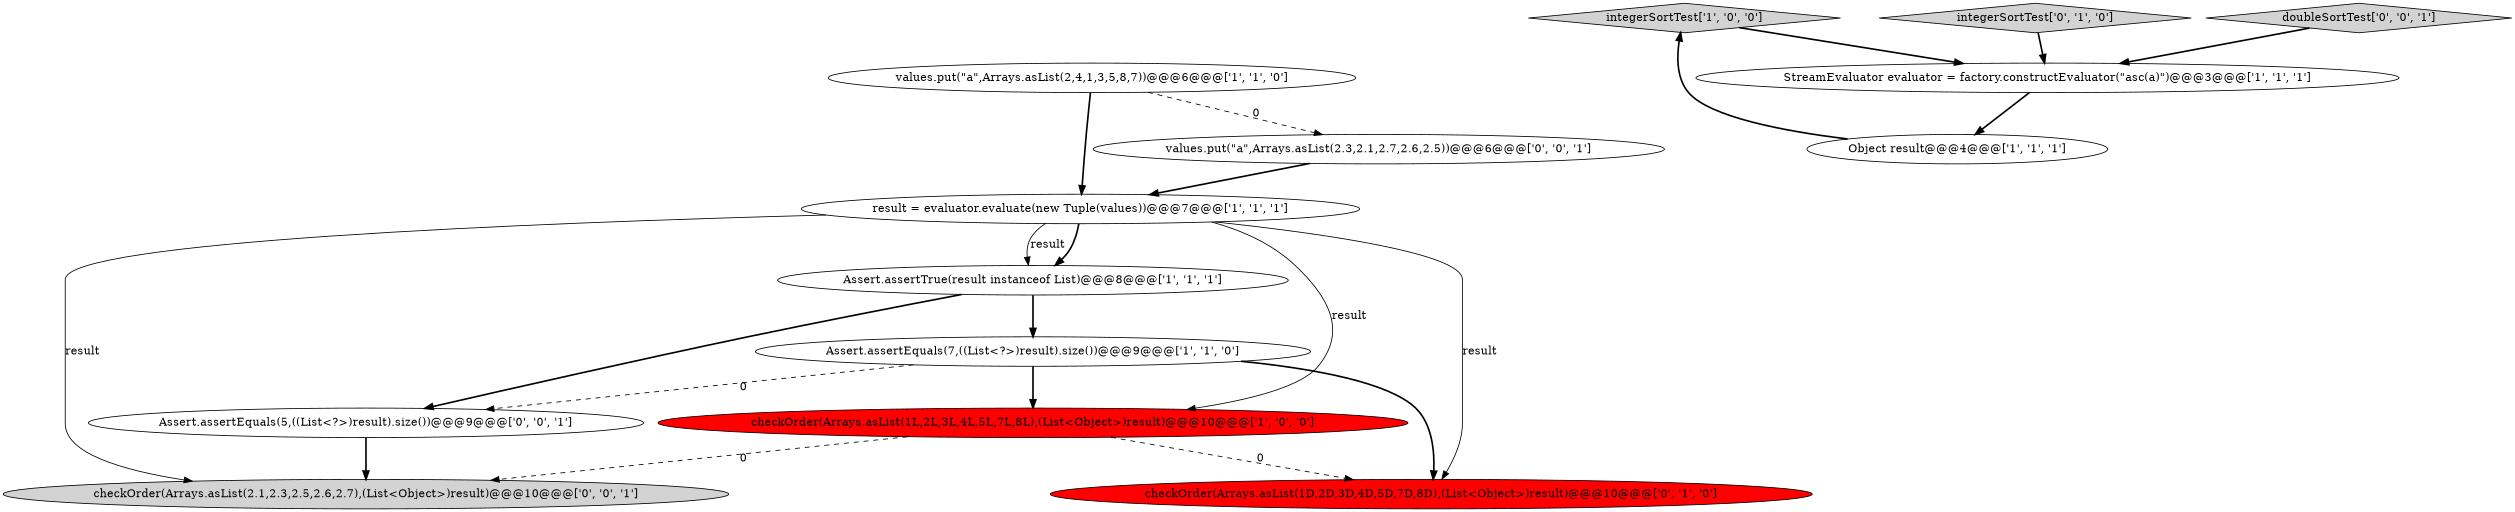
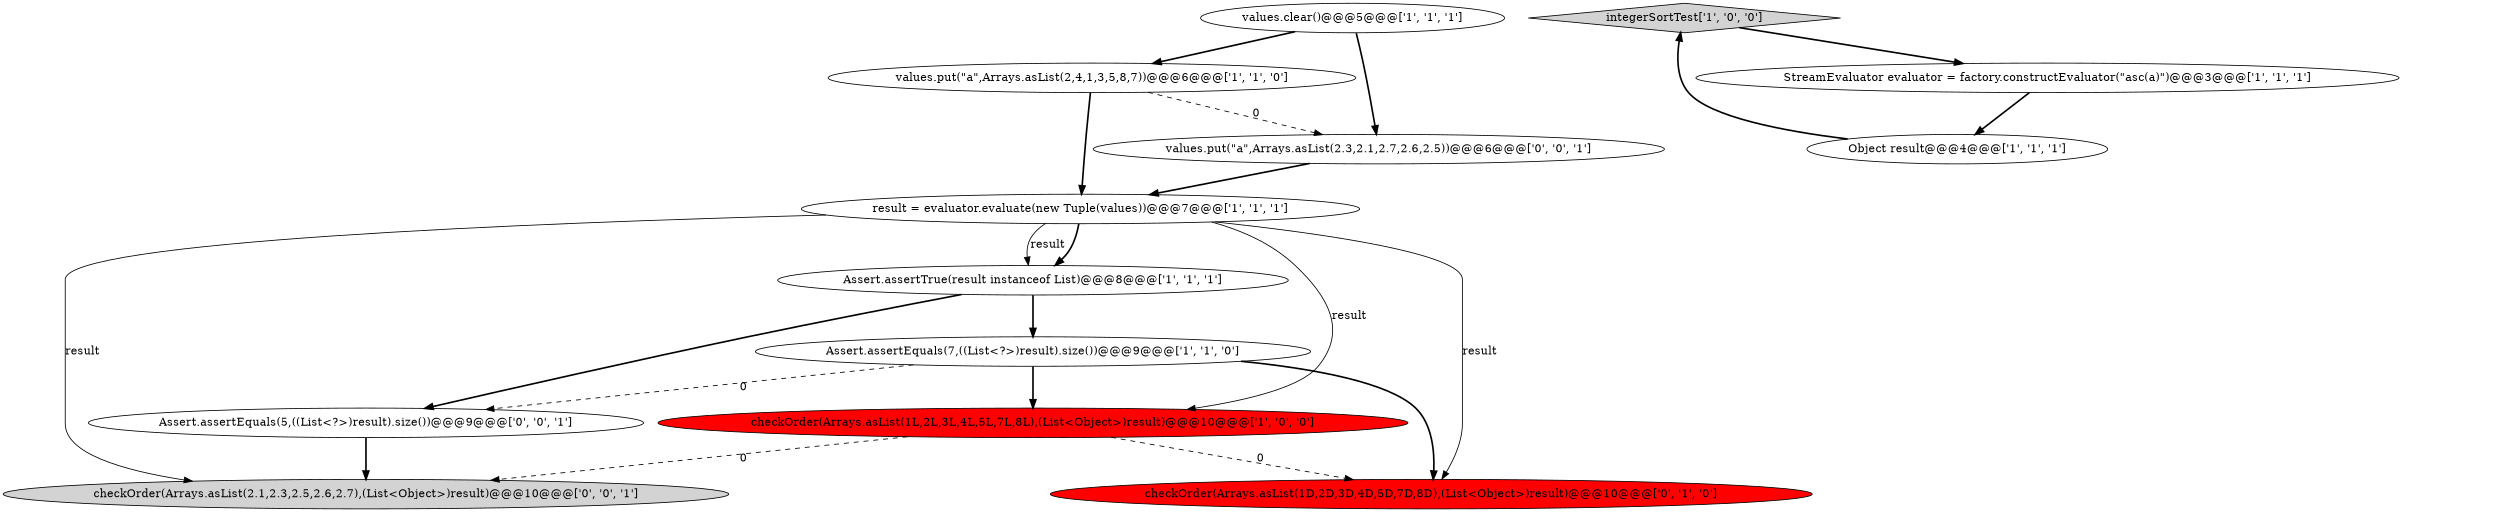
none -> (1353, 18)
(2035, 18) -> none
(2359, 18) -> none
